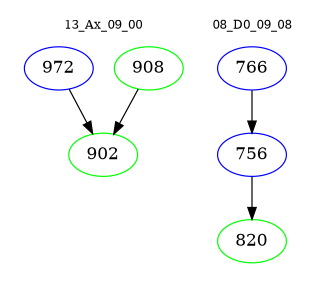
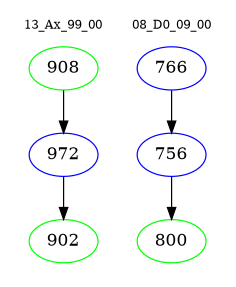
(104, 26) -> (64, 26)
(253, 26) -> (172, 26)
(129, 106) -> (64, 106)
(252, 241) -> (172, 241)
